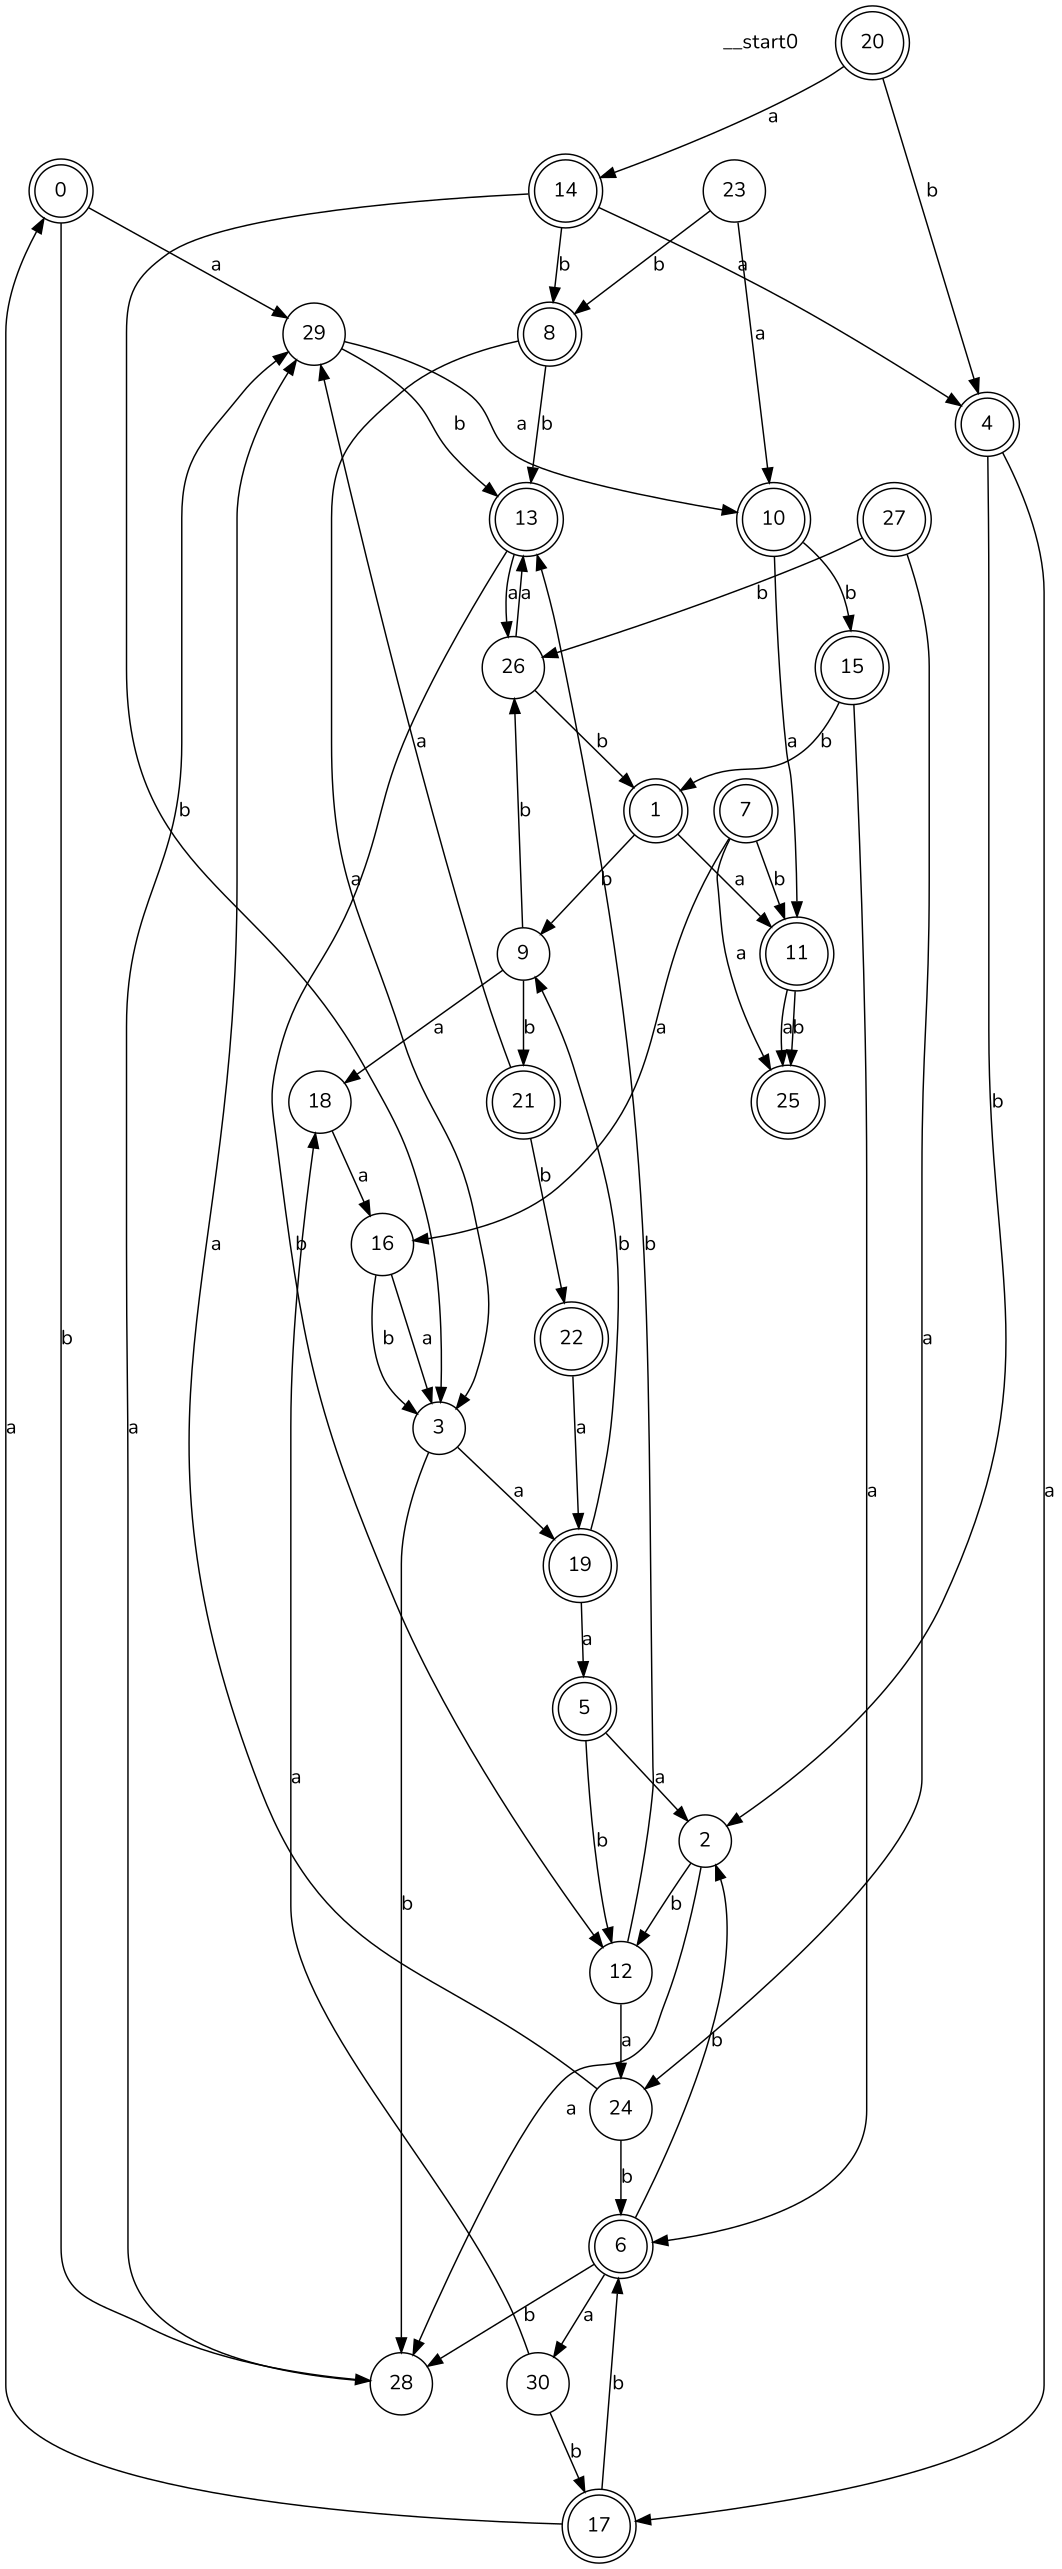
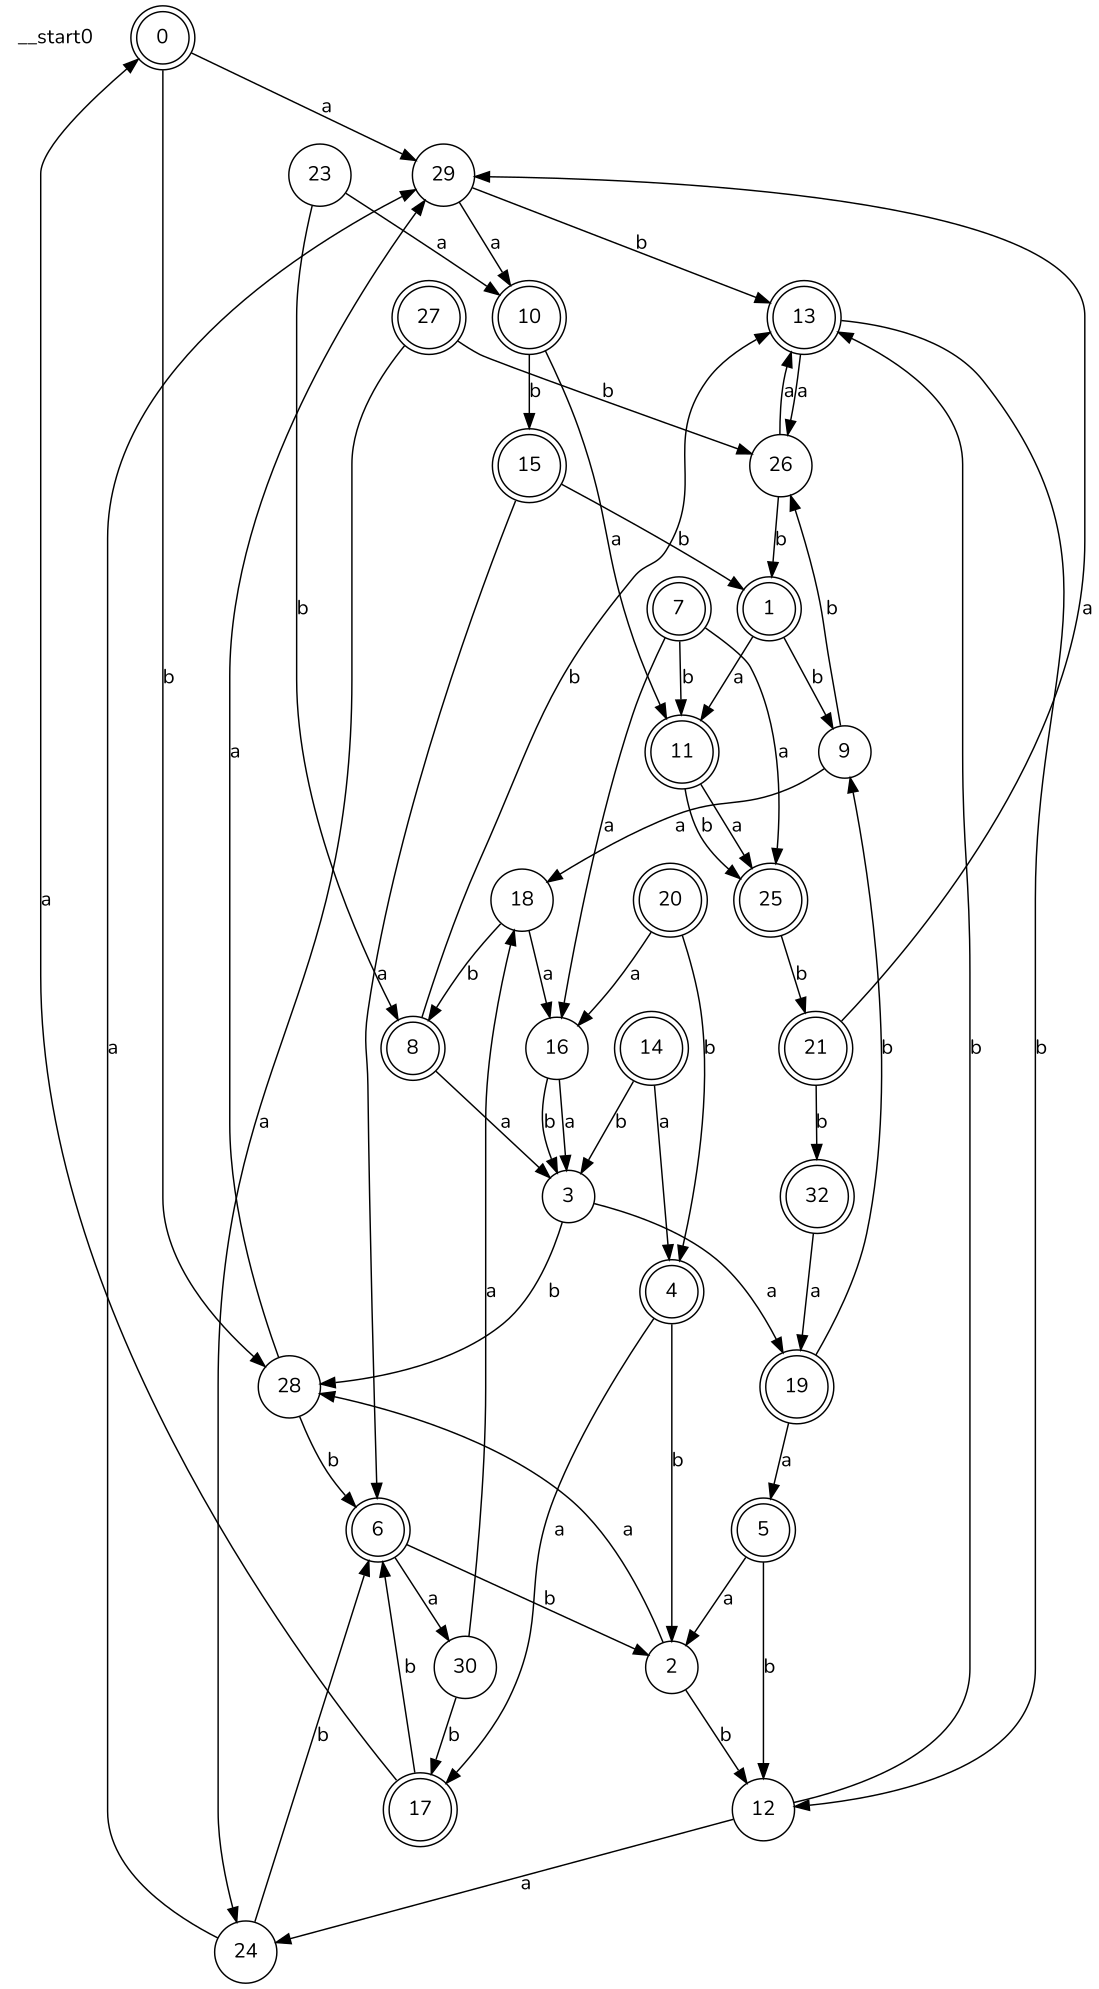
(732, 125) -> (622, 975)
(558, 258) -> (466, 964)
(524, 1015) -> (791, 967)
(571, 1339) -> (817, 1197)
(521, 2309) -> (319, 1458)
